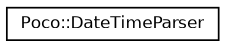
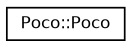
(113, 24) -> (66, 24)
